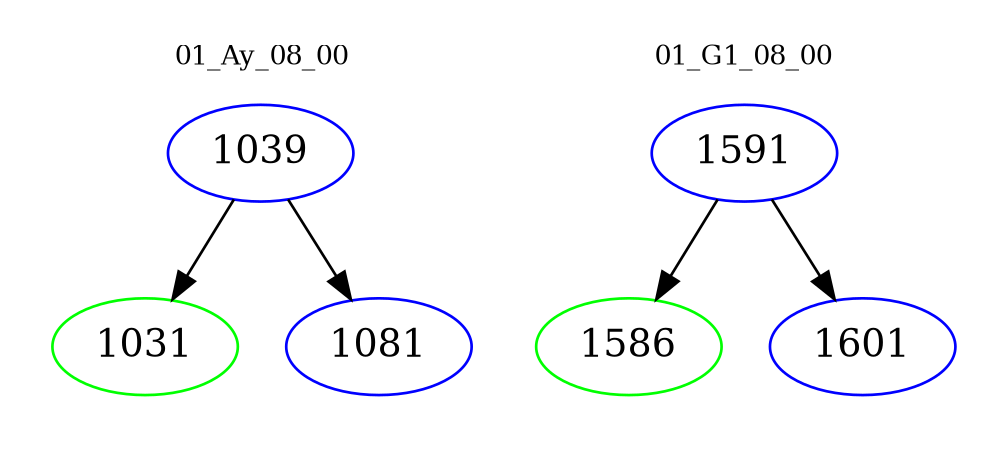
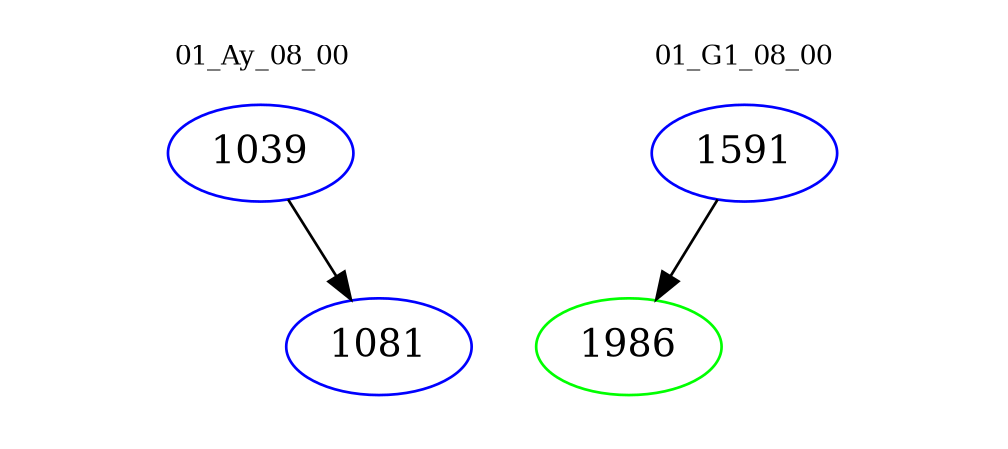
(145, 347) -> none
(629, 347) -> (629, 347)
(863, 347) -> none
